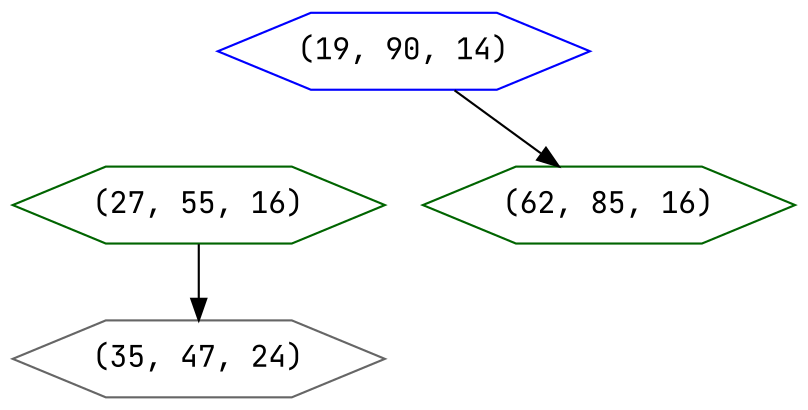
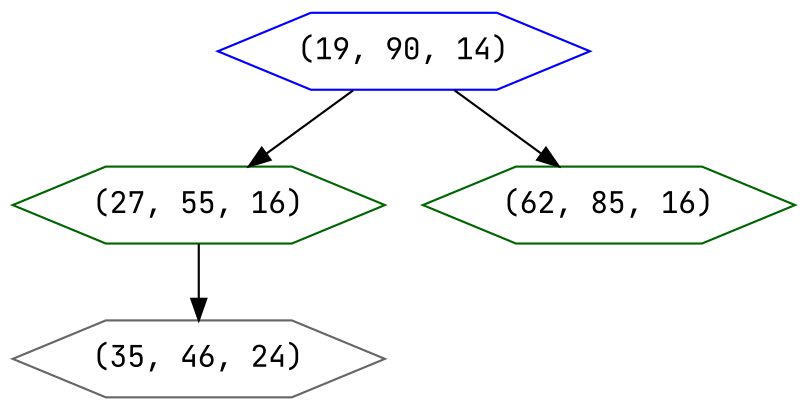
none -> (310, 122)
(199, 359) -> (199, 359)
